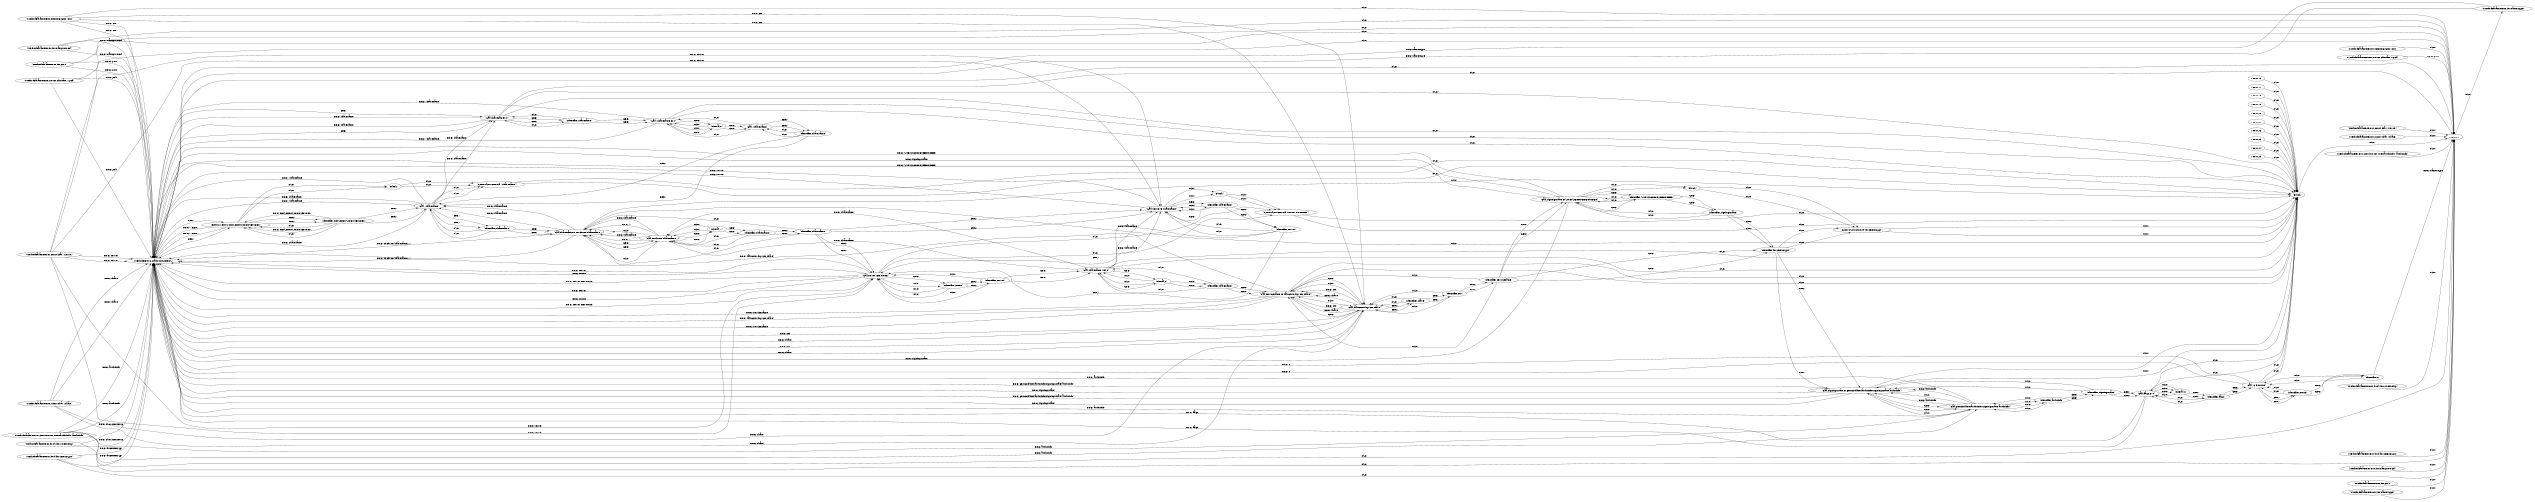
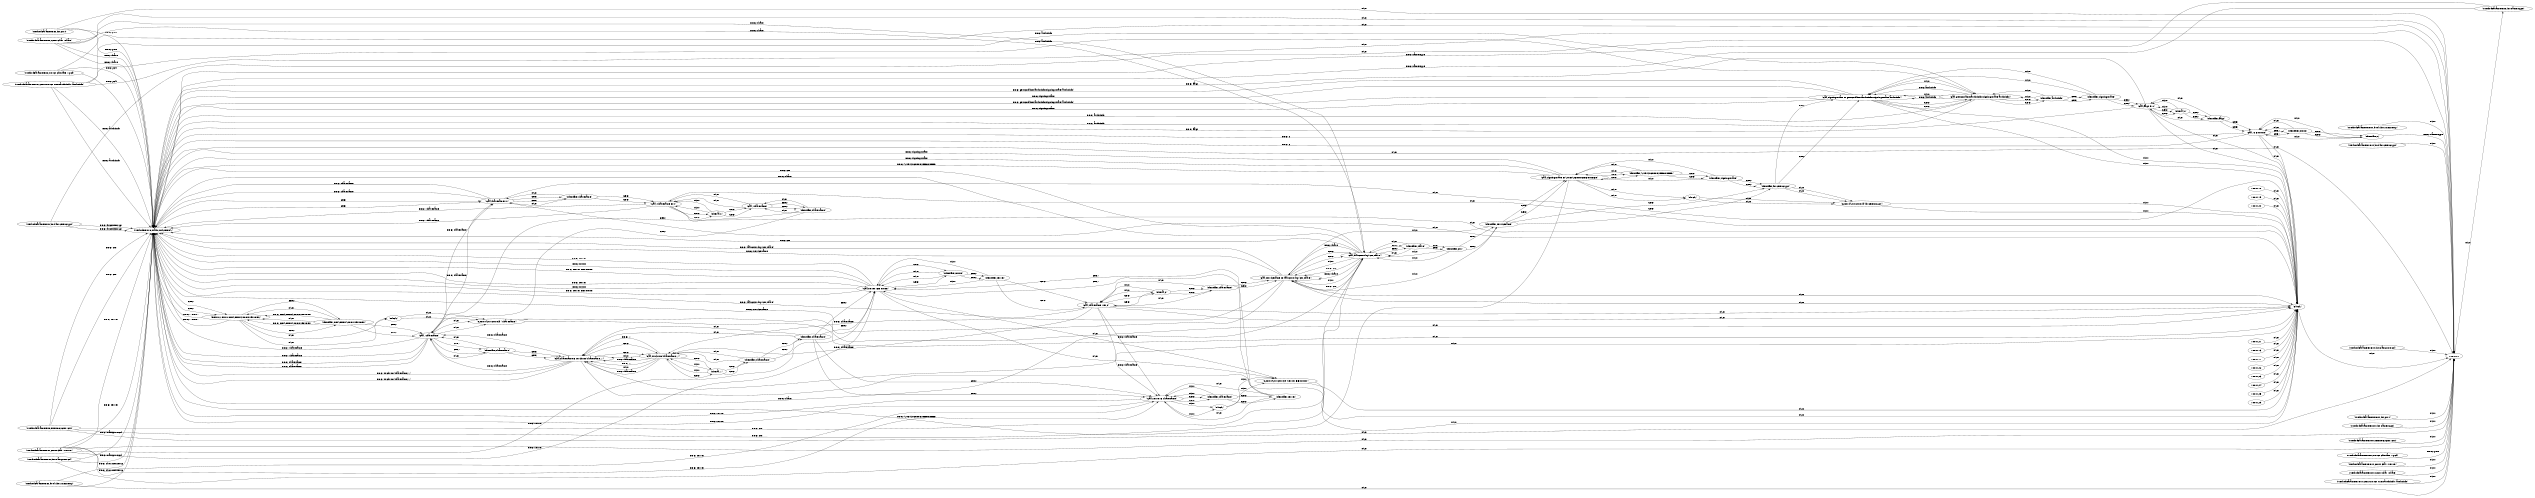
(1484, 74) -> (1403, 20)
none -> (2256, 394)
